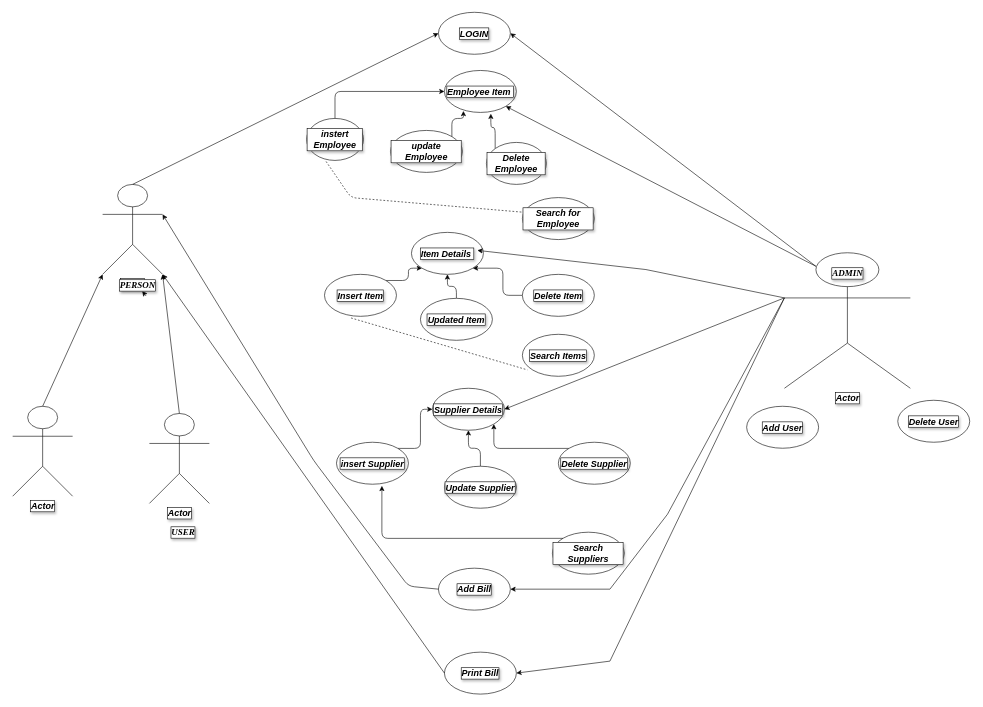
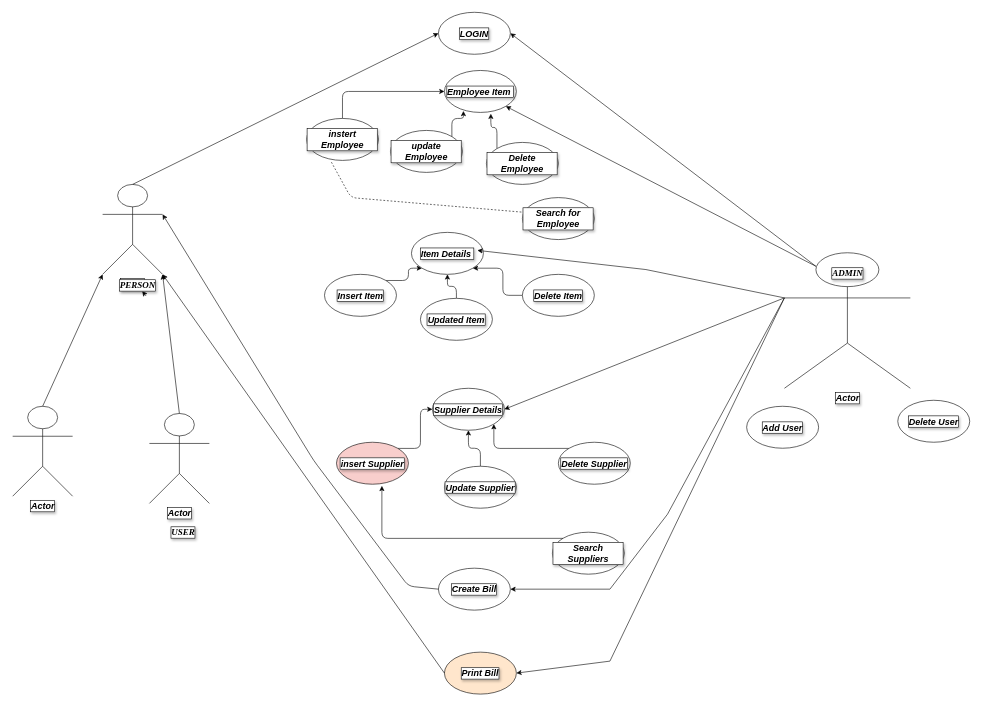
(335, 140) -> (342, 140)
(516, 164) -> (522, 164)
(439, 344) -> none
(558, 356) -> none
(372, 464) -> (372, 464)
(474, 590) -> (474, 590)
(480, 674) -> (480, 674)
